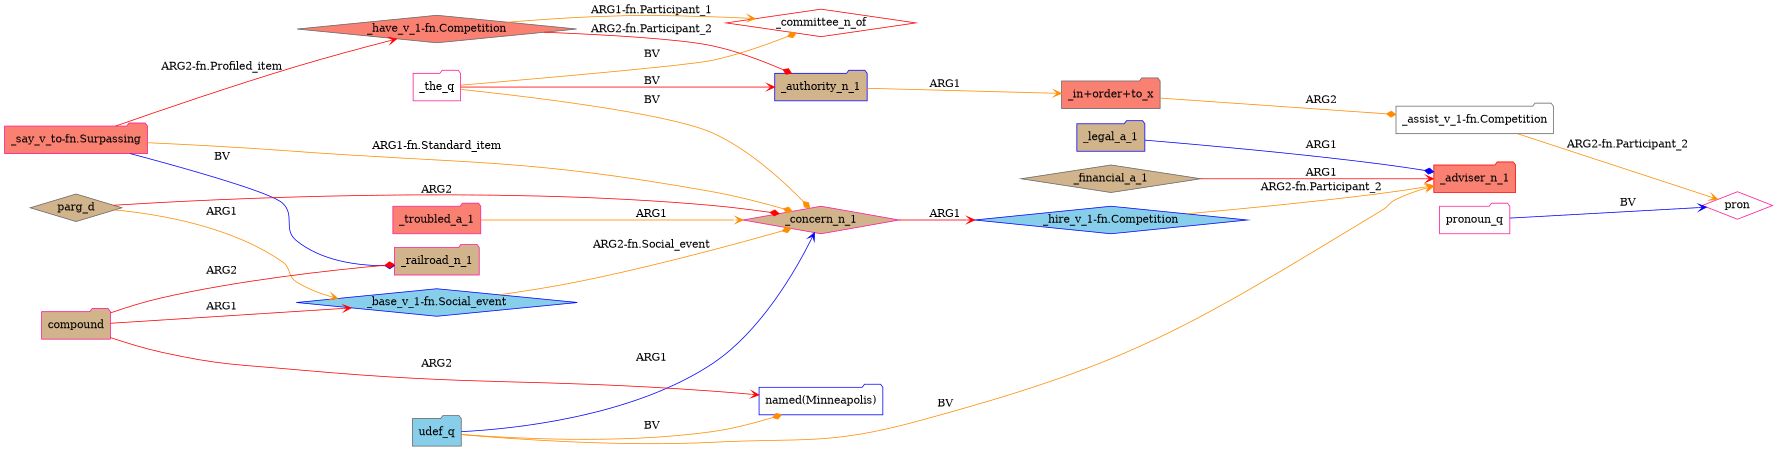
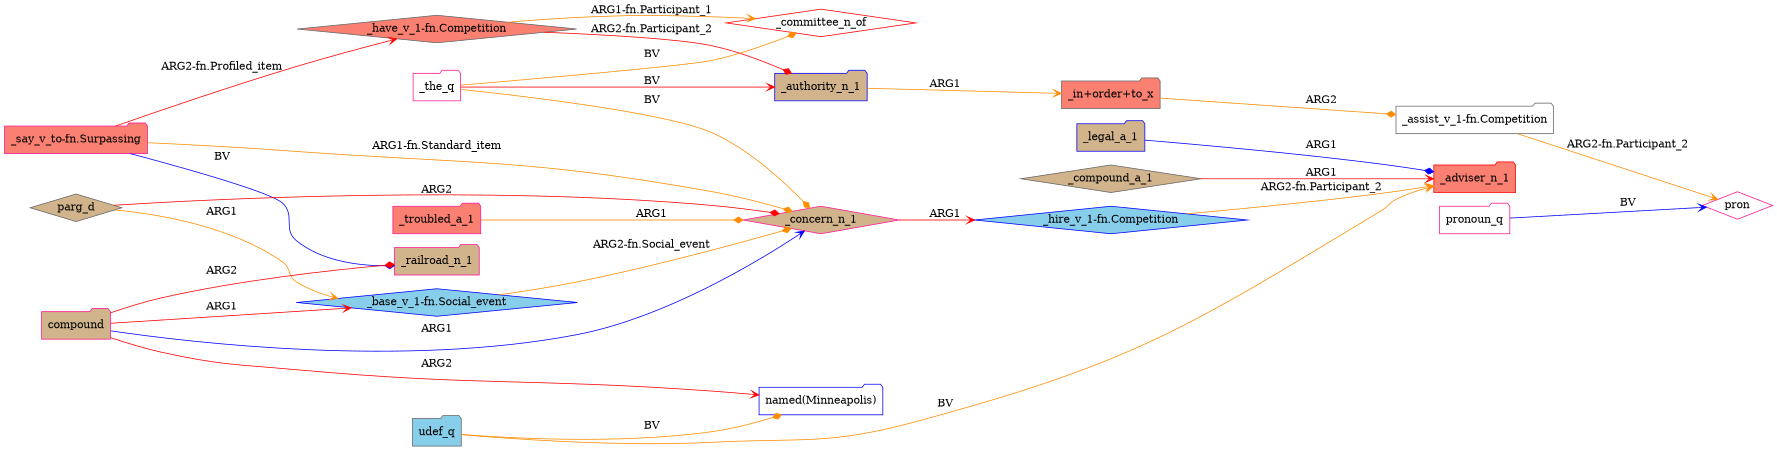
(1111, 179) -> (1111, 179)
(607, 220) -> (607, 220)
(677, 383) -> (466, 348)
